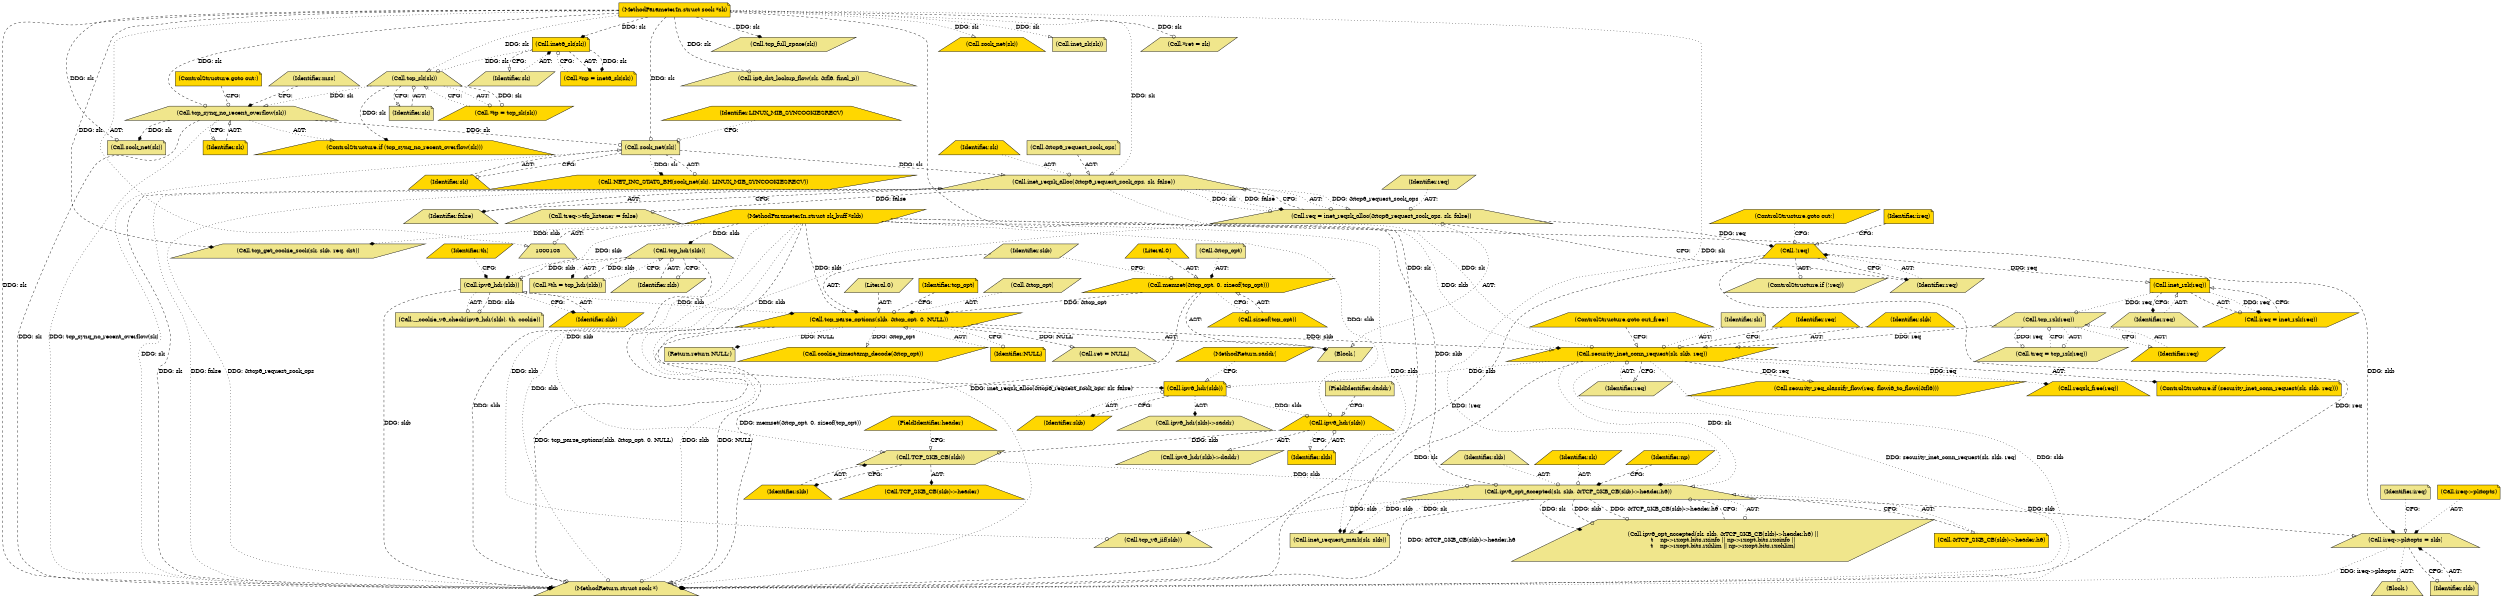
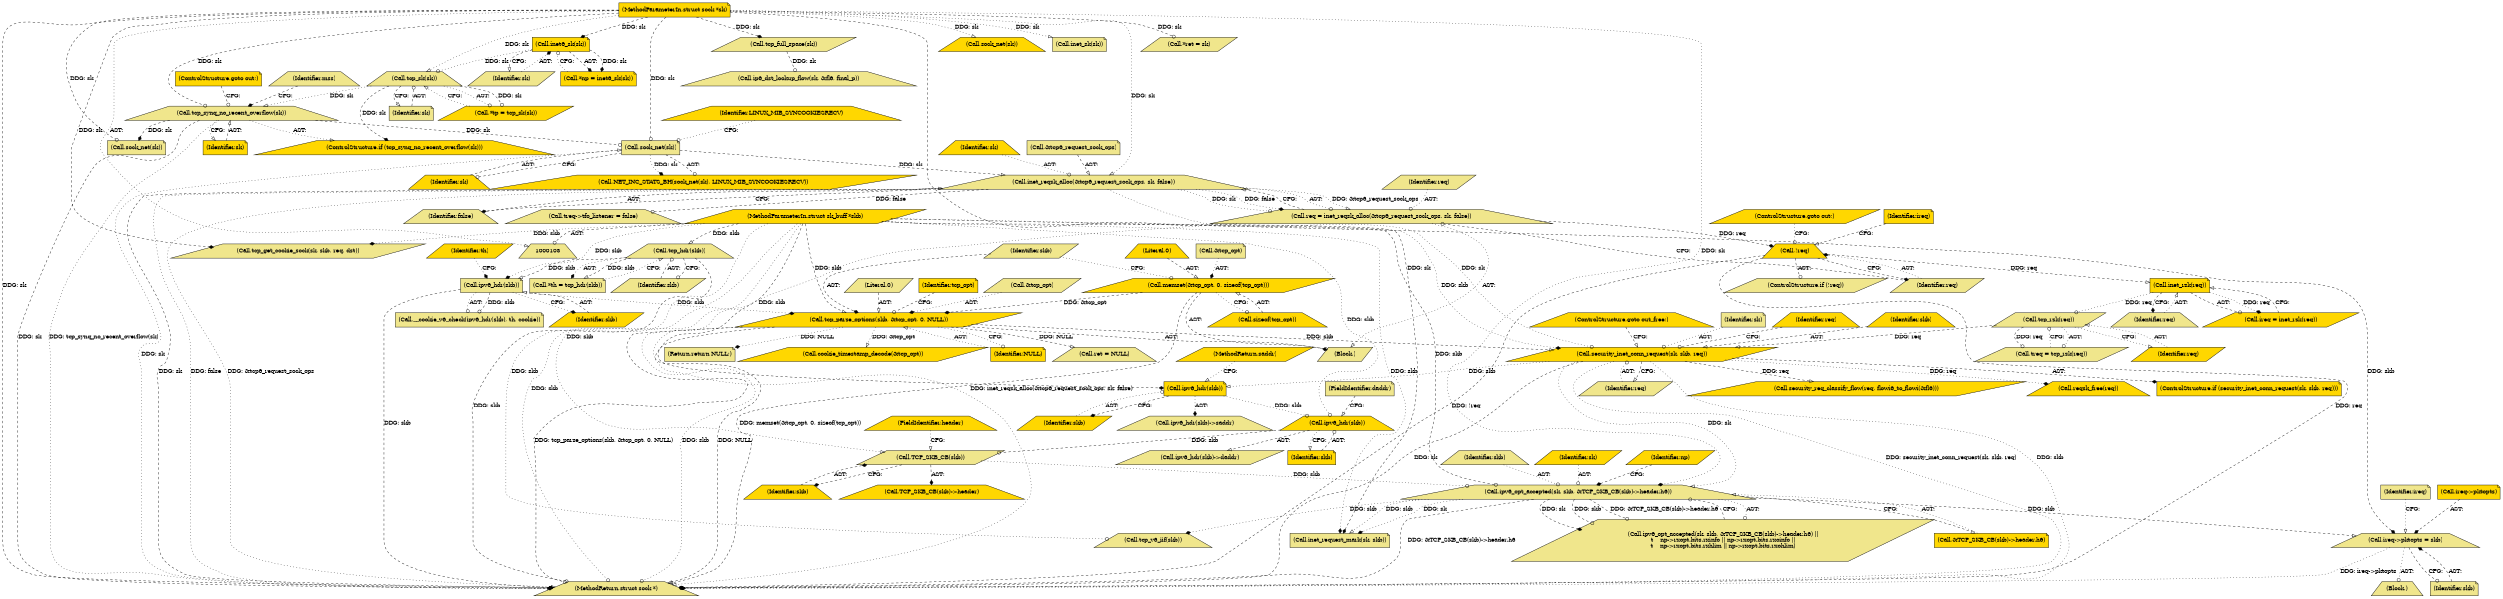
(699, 58) -> (791, 60)
(714, 230) -> (714, 230)
(2439, 515) -> (2439, 515)
